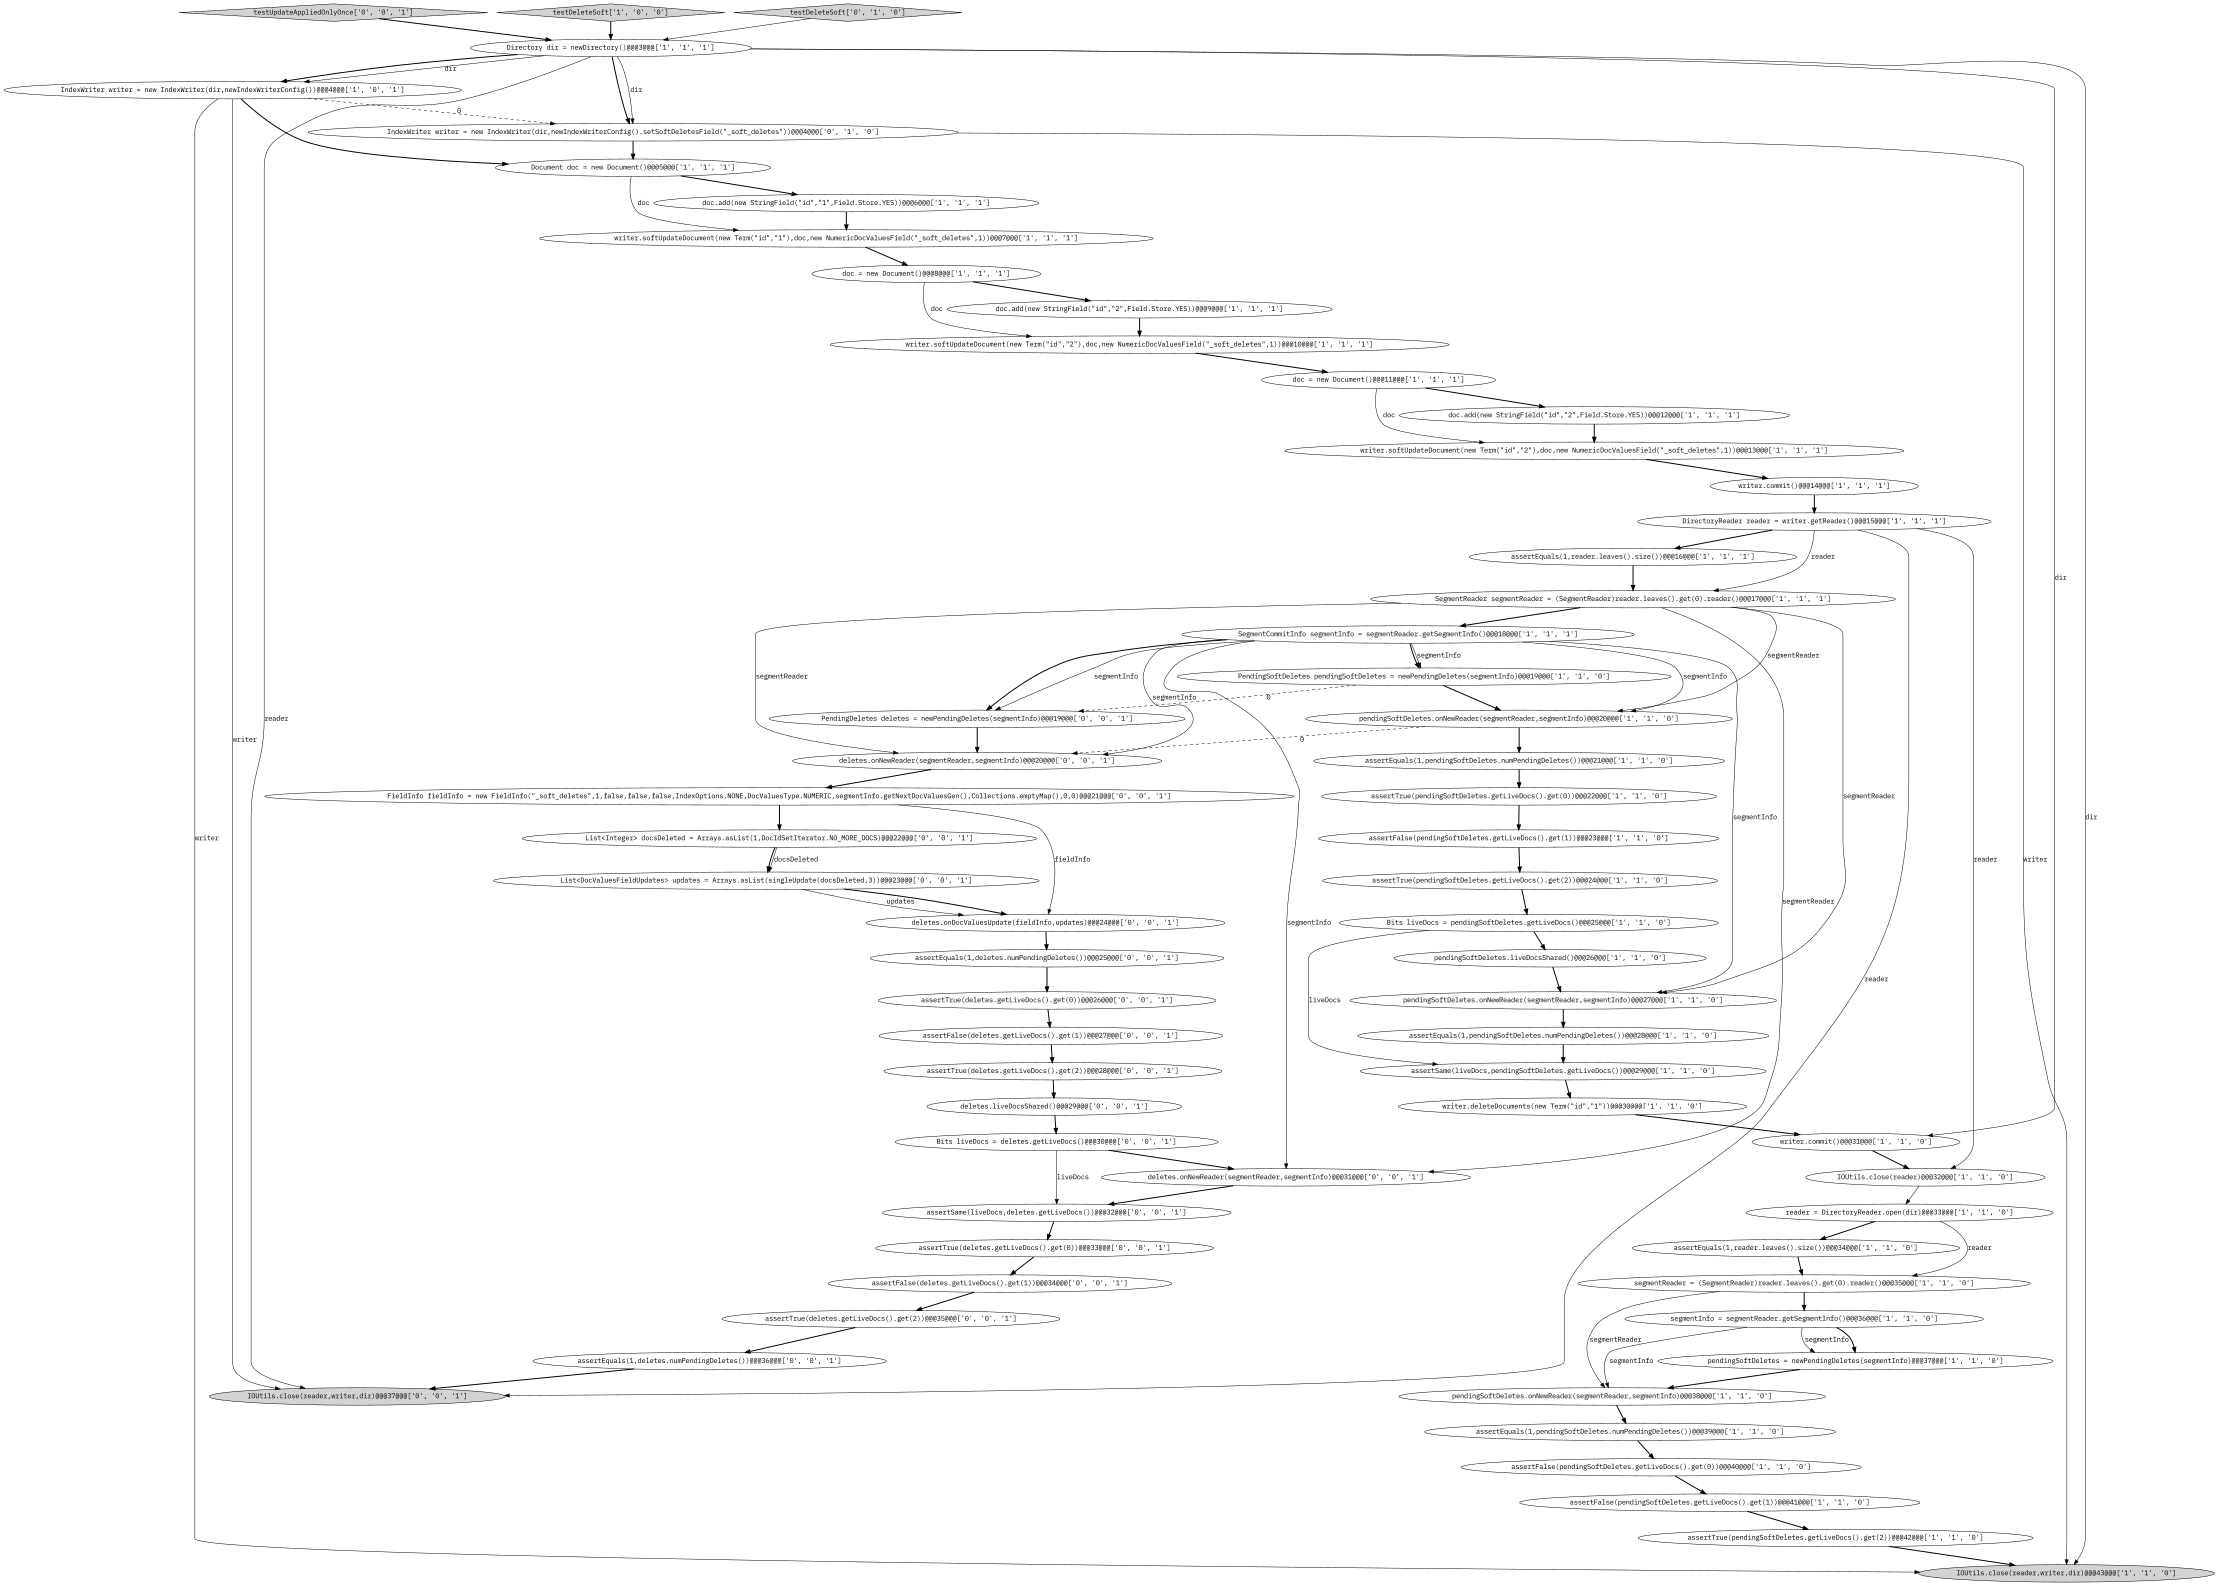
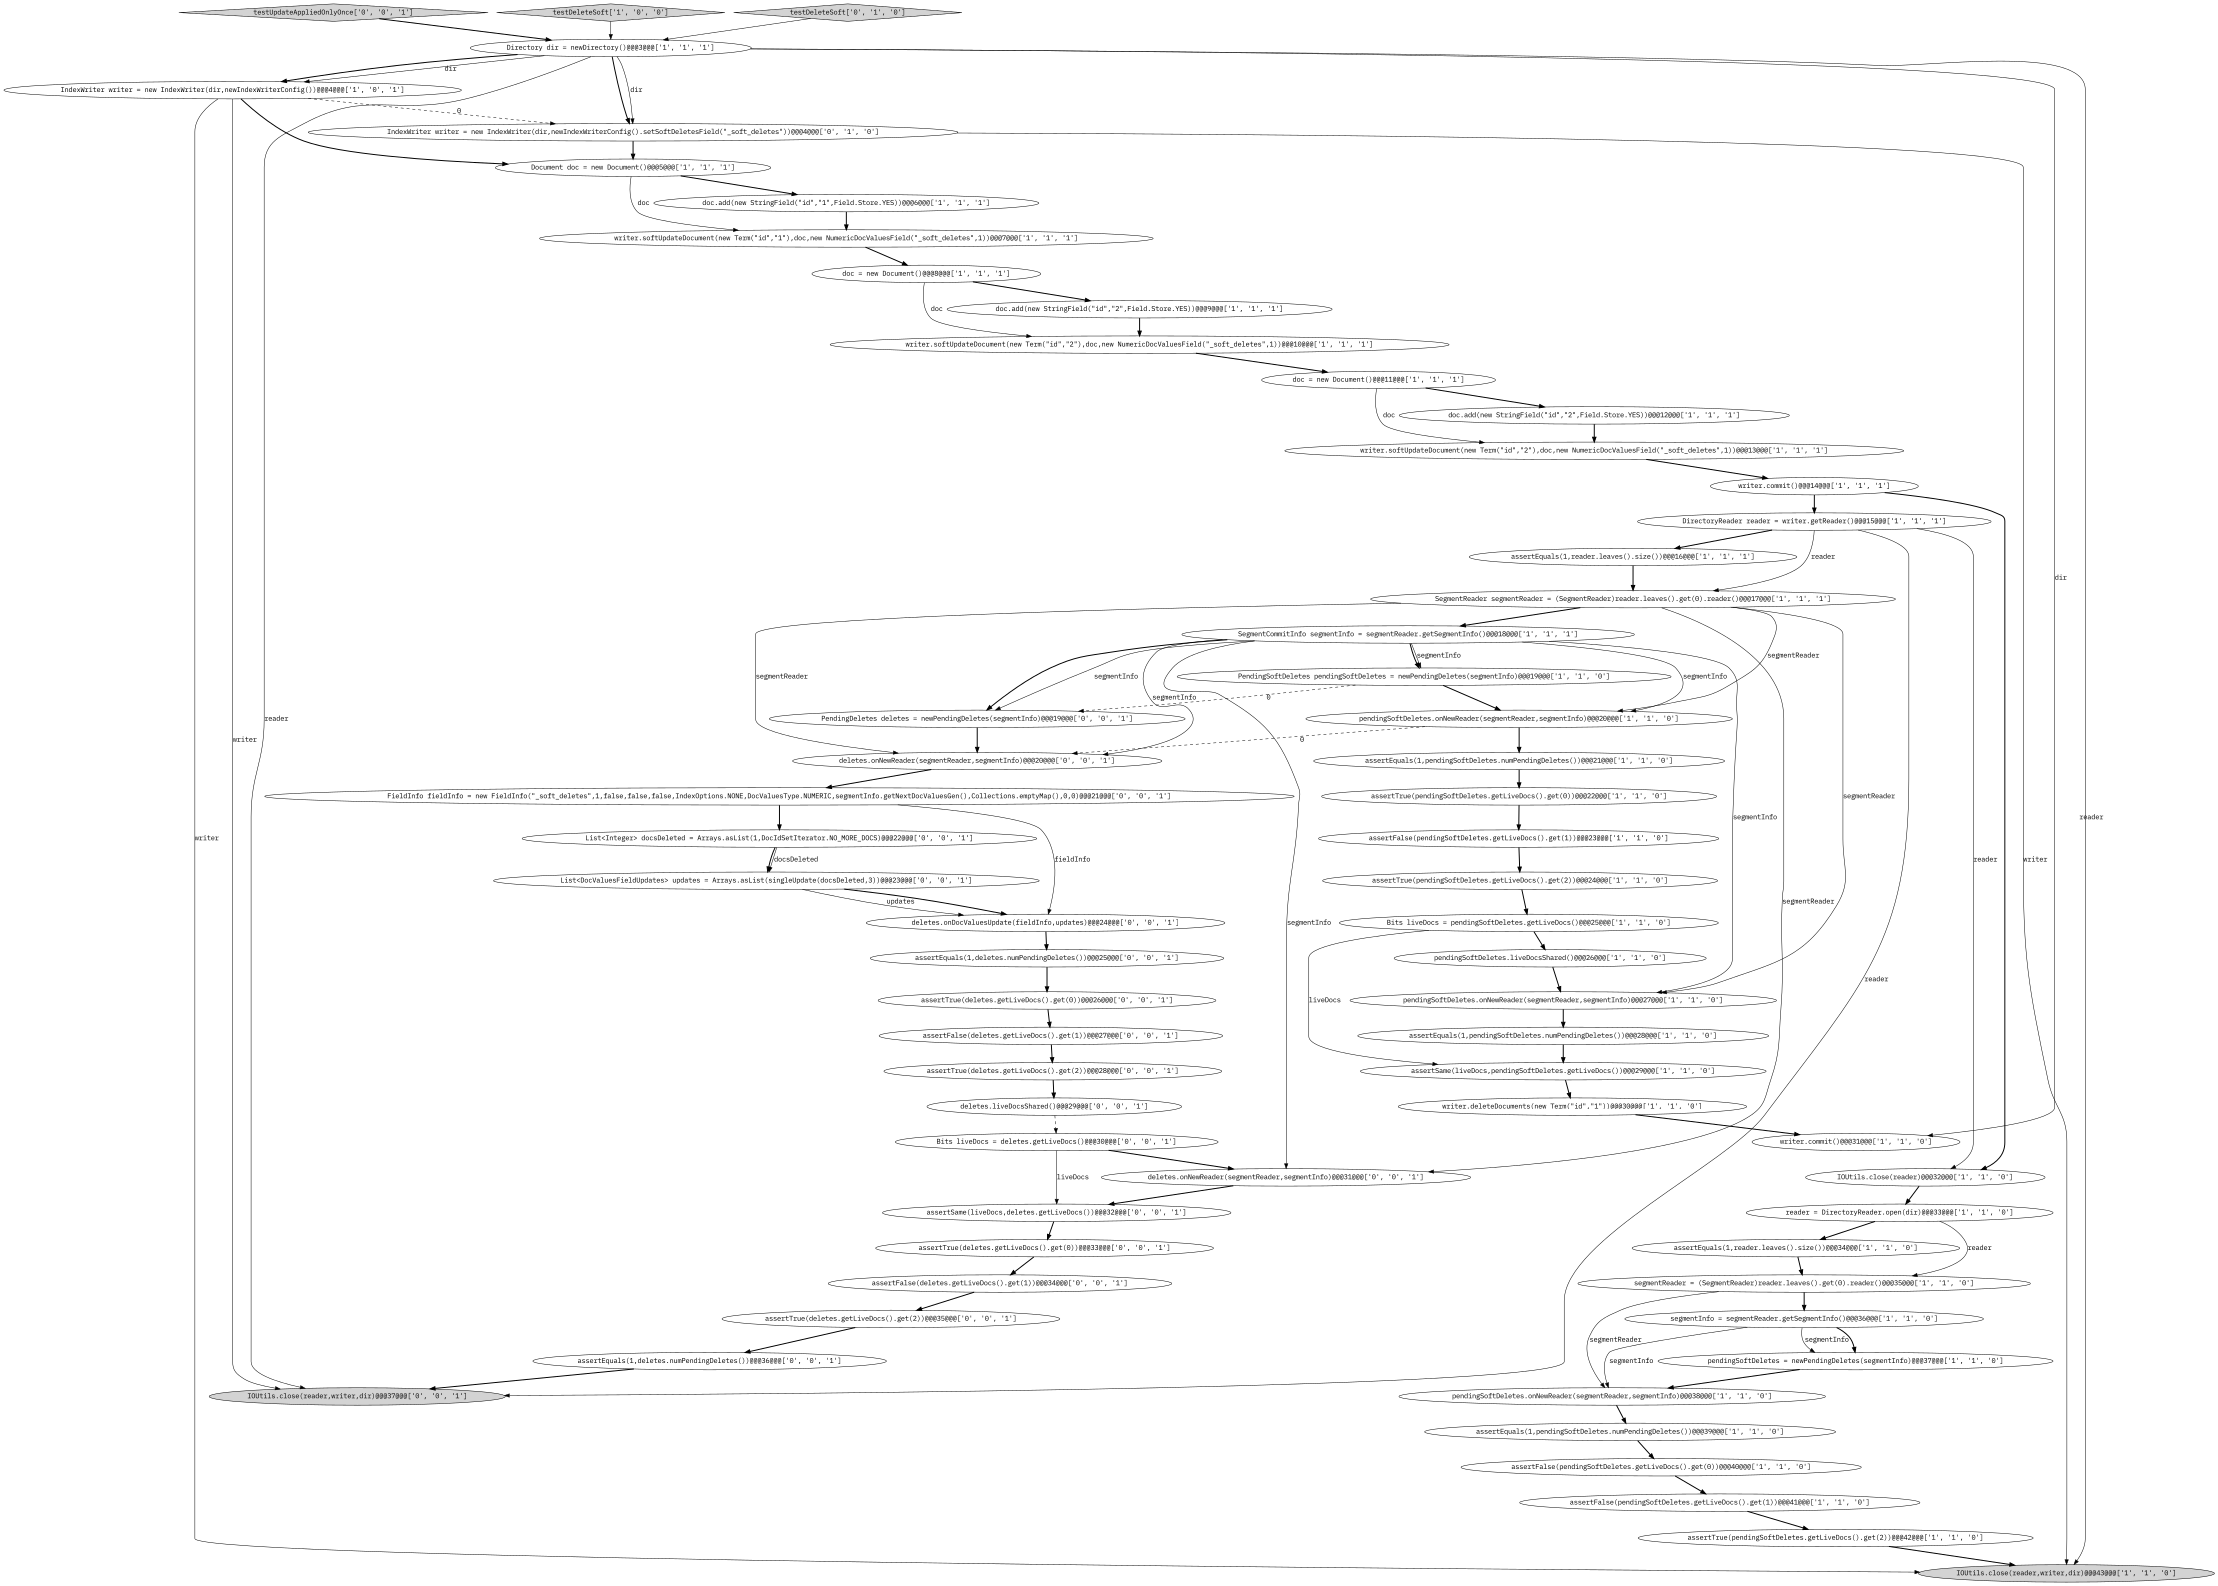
(611, 28) -> (611, 28)
(2091, 817) -> (2091, 817)
(1055, 1122) -> (1055, 1122)
(1888, 1159) -> (2005, 785)
(1914, 1193) -> (1914, 1193)
